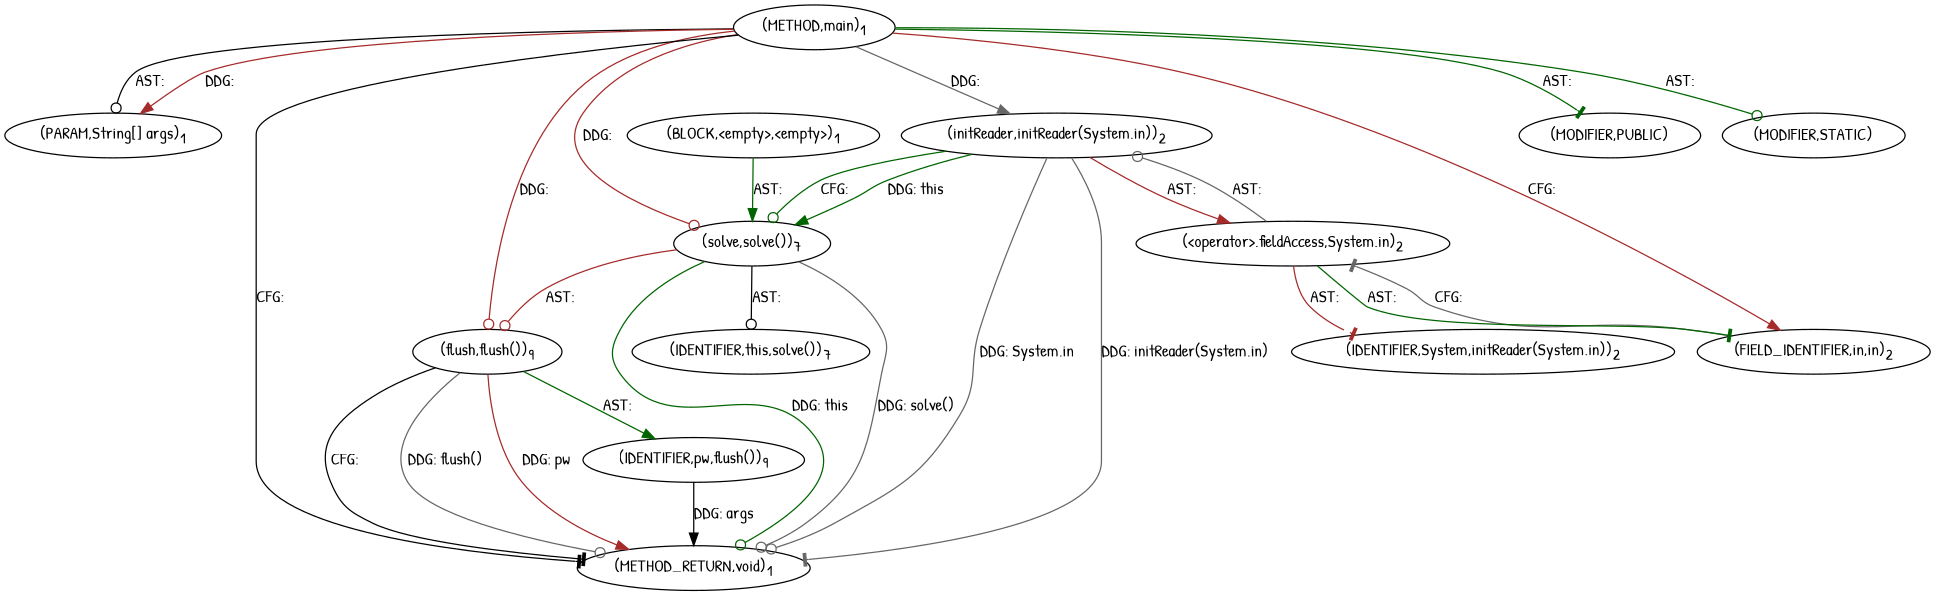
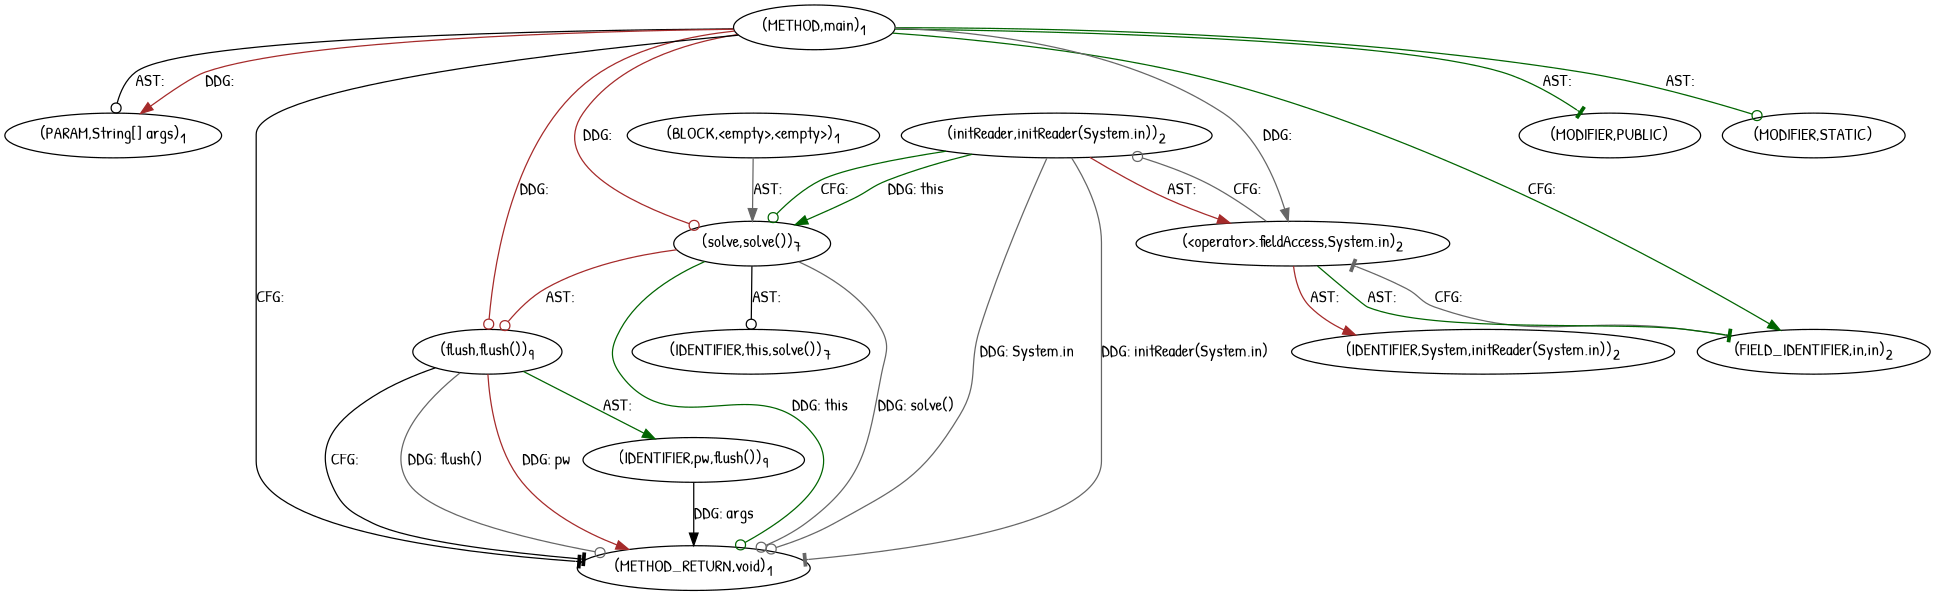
(927, 78) -> (1142, 73)
(1349, 123) -> (1349, 123)
(753, 183) -> (753, 183)
(1249, 190) -> (1249, 190)
(1309, 305) -> (1309, 305)
